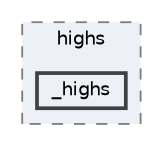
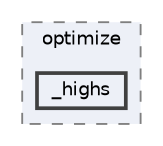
(81, 40) -> (81, 40)
